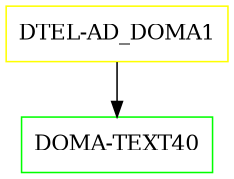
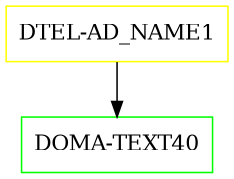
(117, 34) -> (117, 34)
